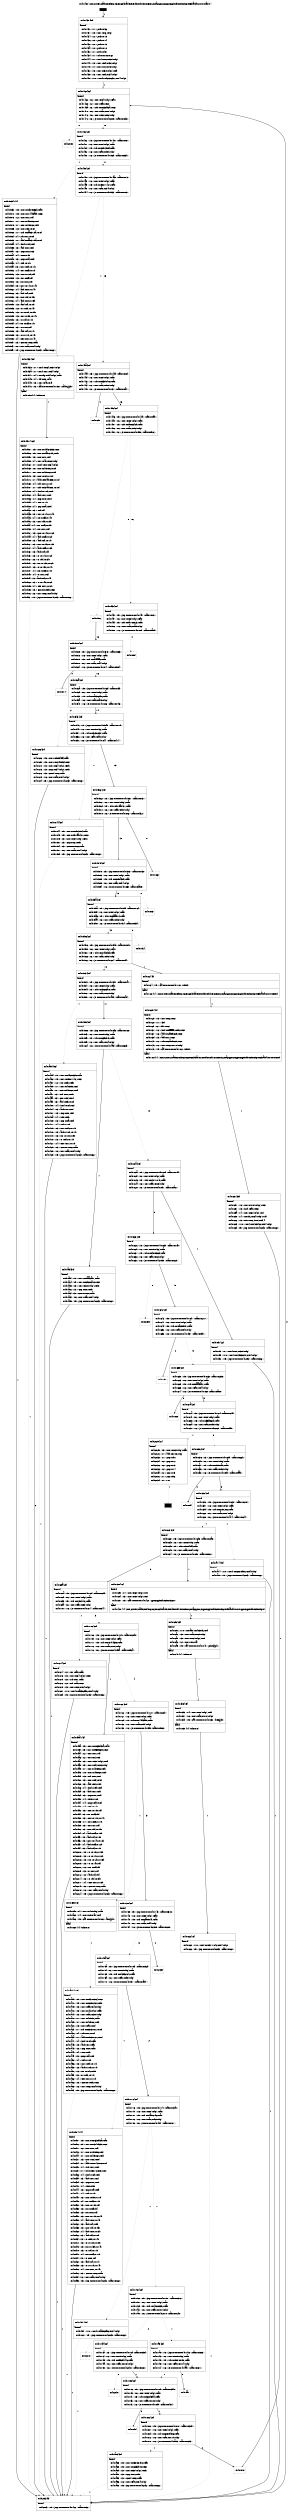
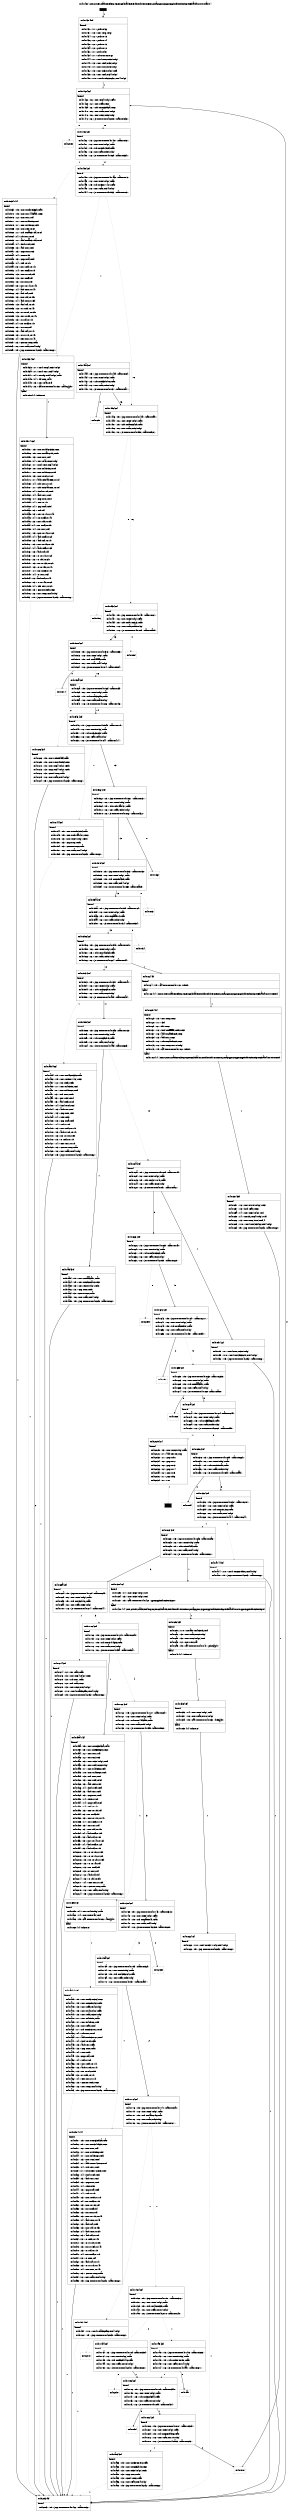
(103, 279) -> (125, 299)
(96, 630) -> (114, 637)
